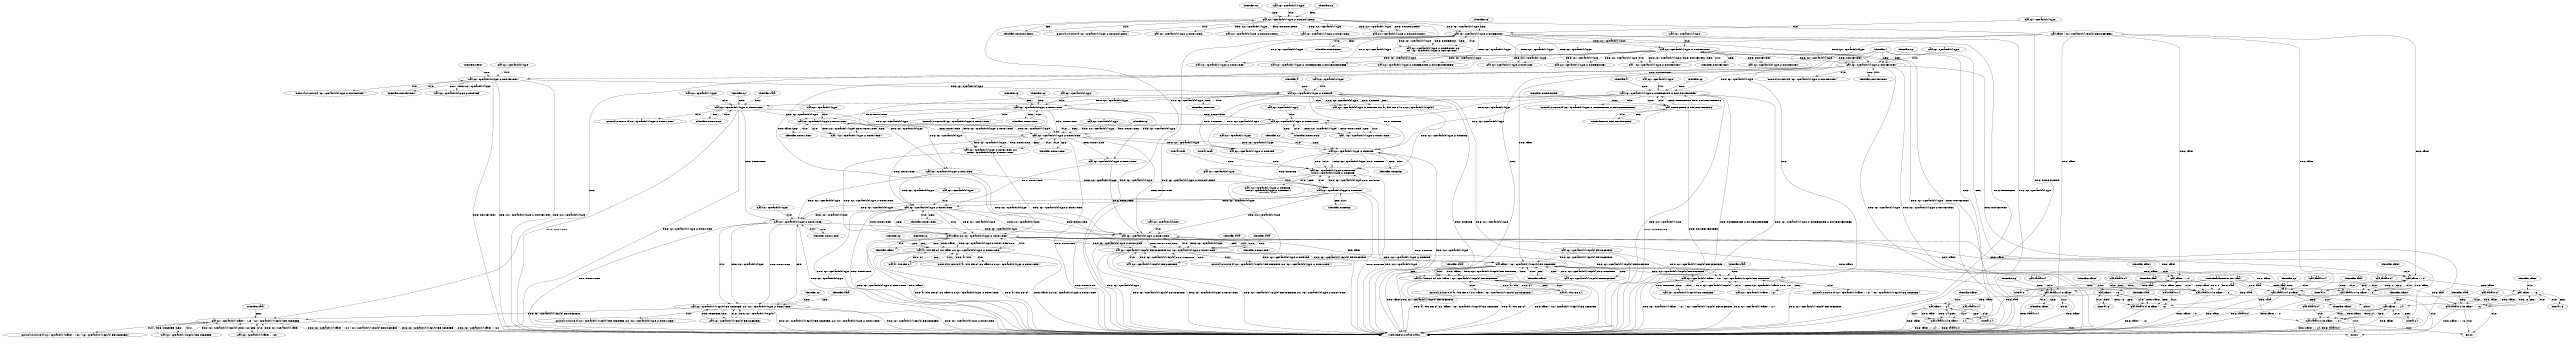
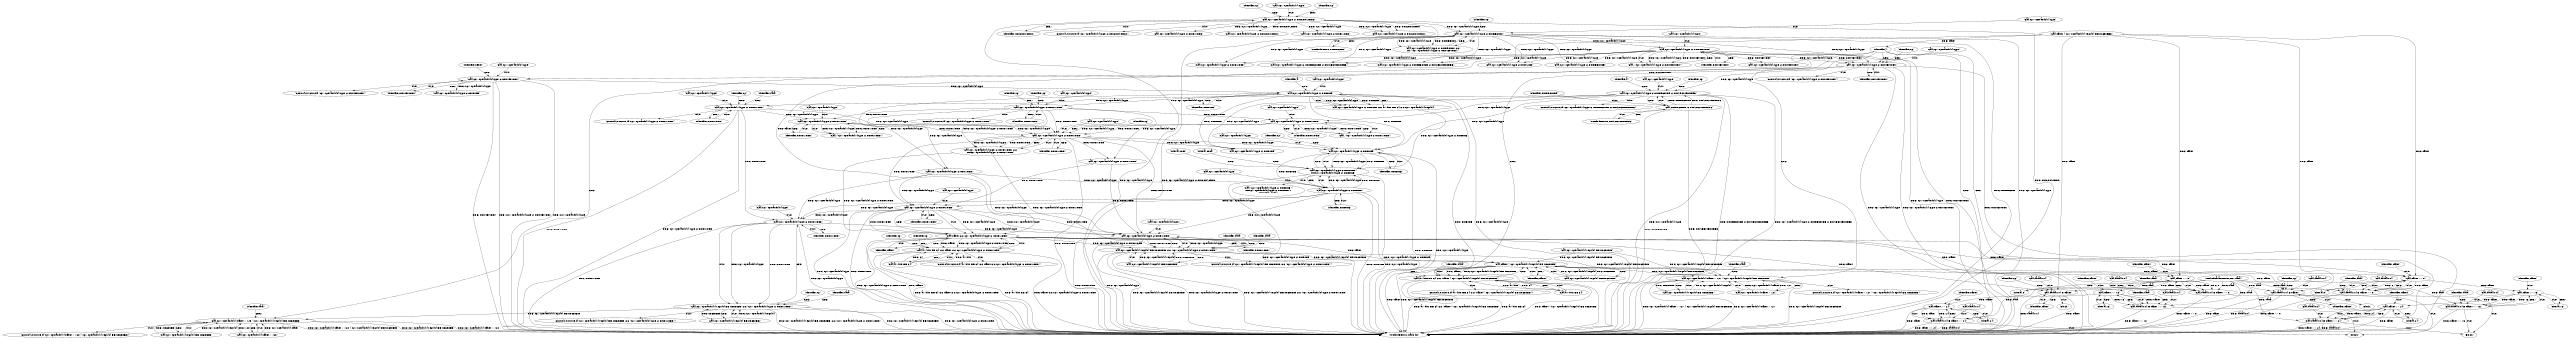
(1328, 49) -> (1328, 49)
(1663, 74) -> (1965, 38)
(756, 161) -> (756, 161)
(1354, 250) -> (1354, 250)
(1404, 335) -> (1404, 335)
